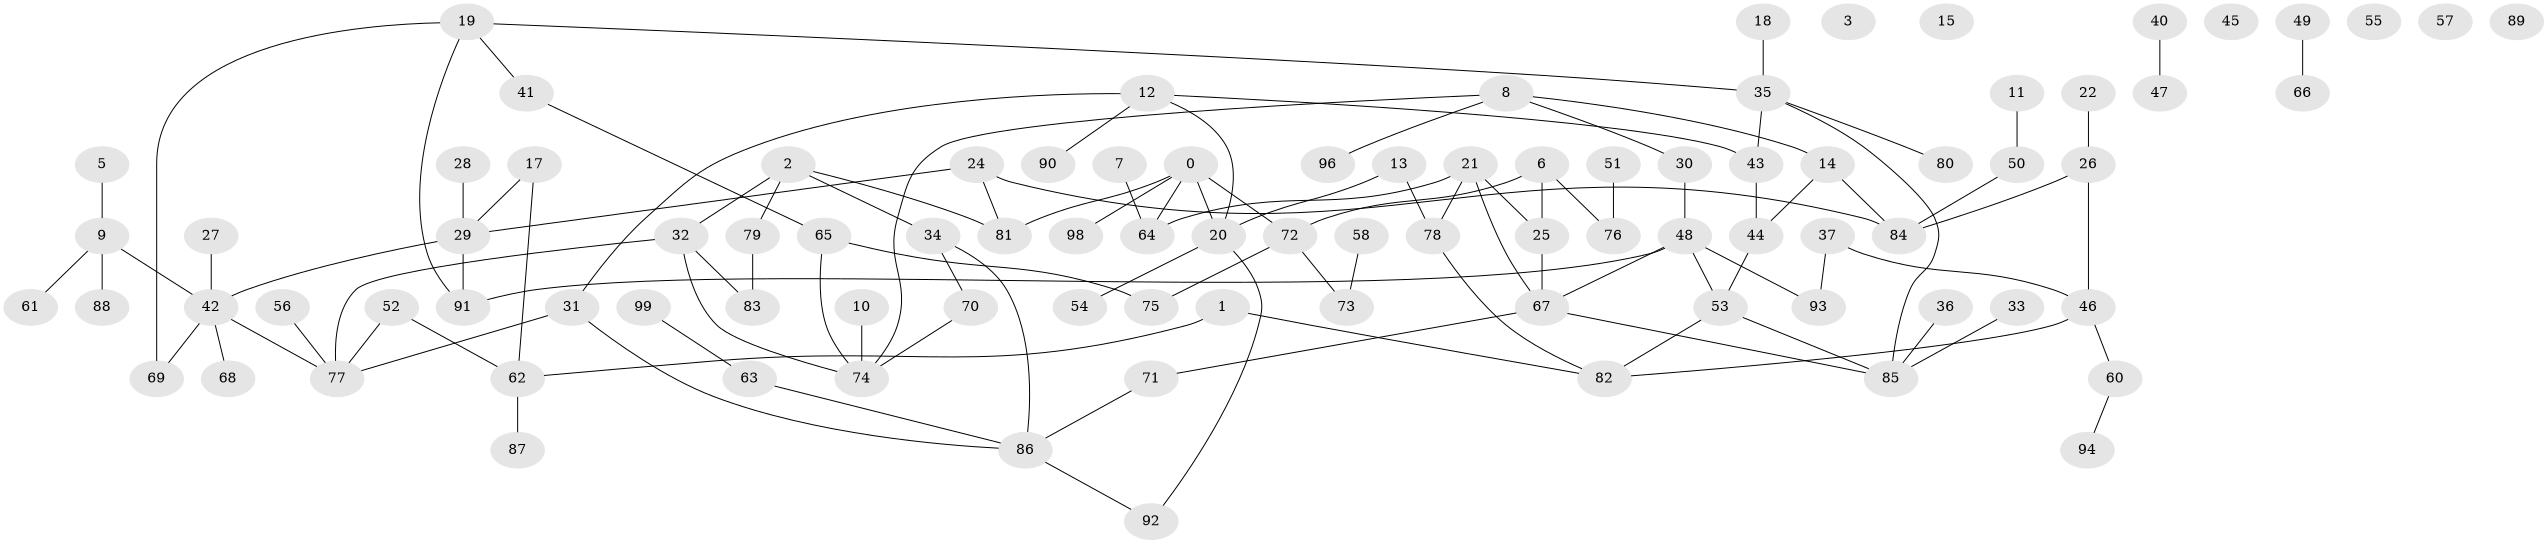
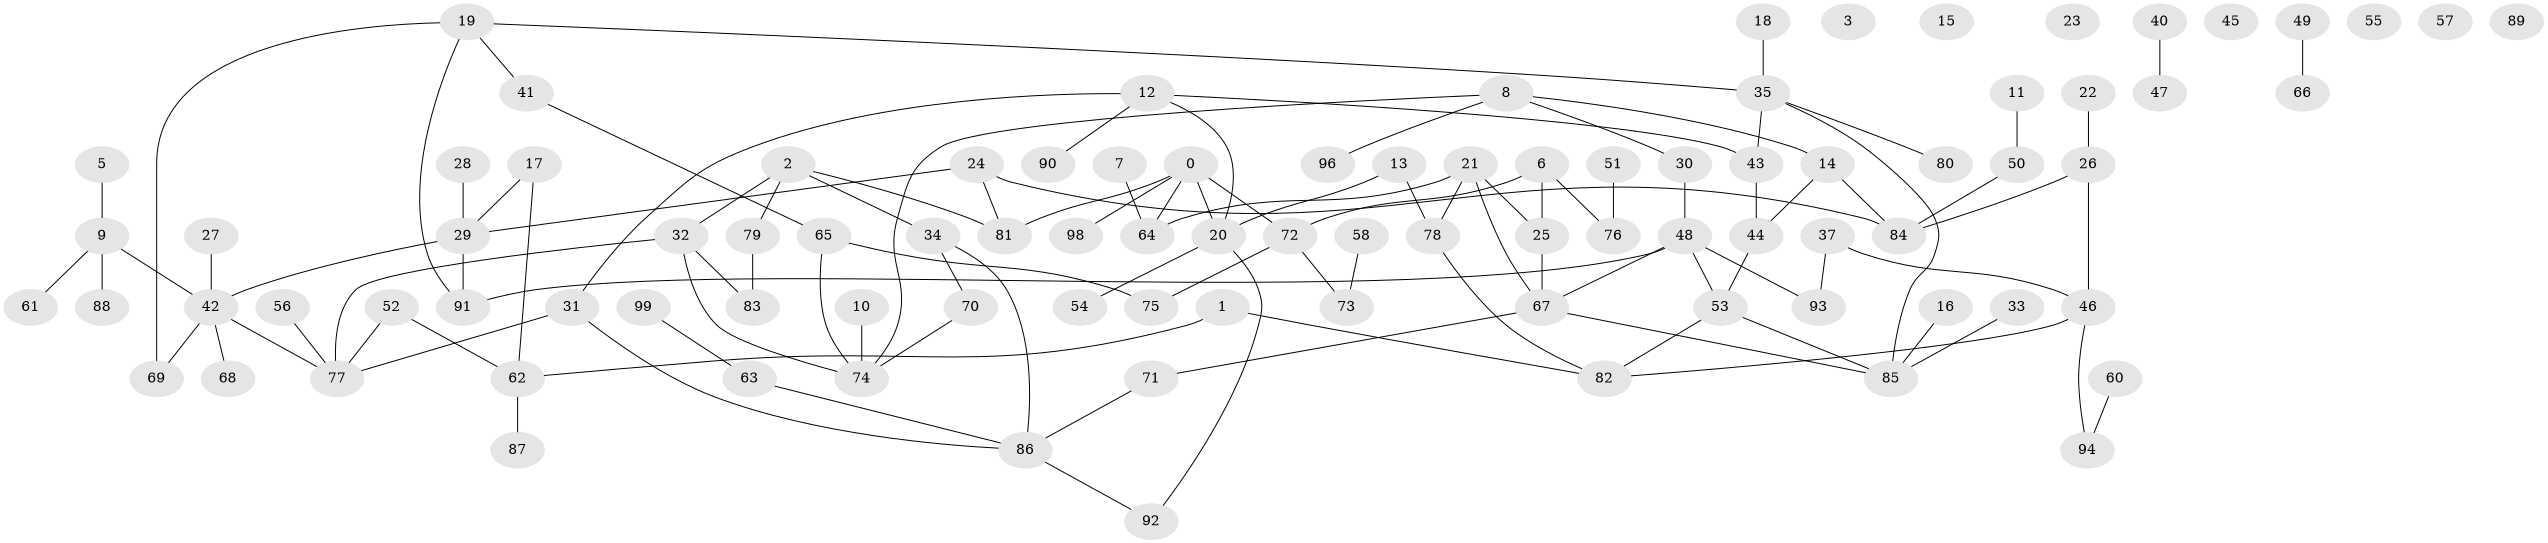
none -> (2073, 22)
(1946, 307) -> (1946, 307)
(2102, 343) -> (2079, 379)
